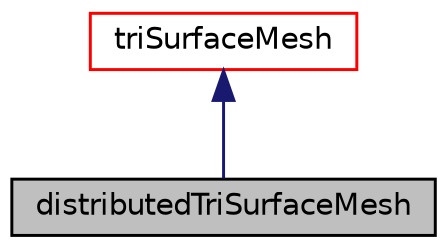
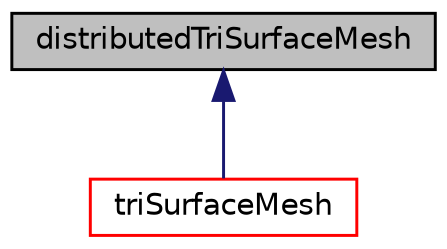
(224, 140) -> (224, 140)
